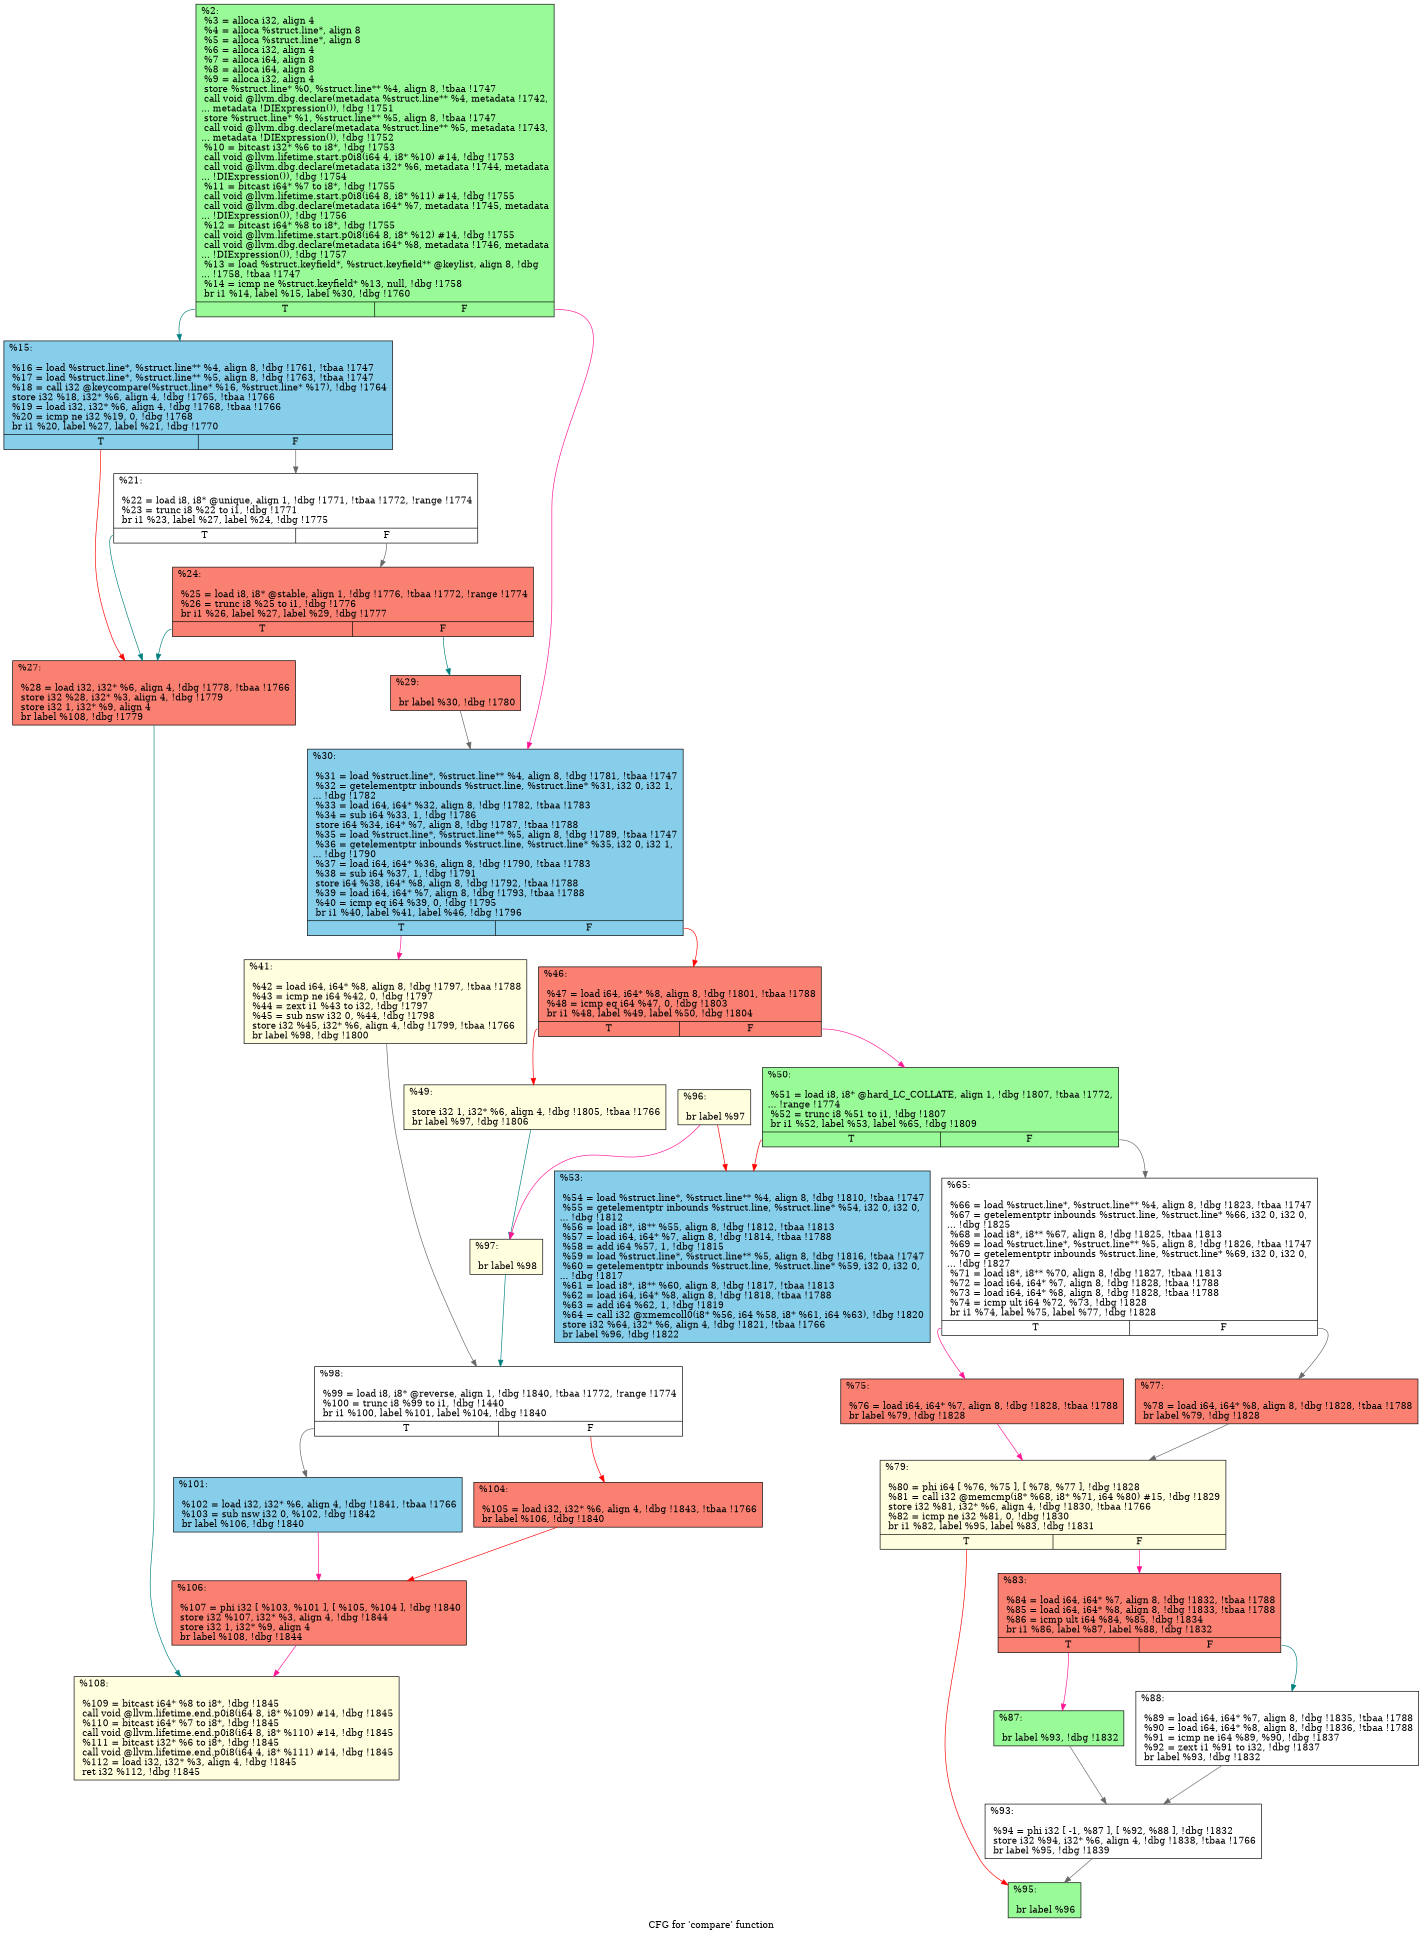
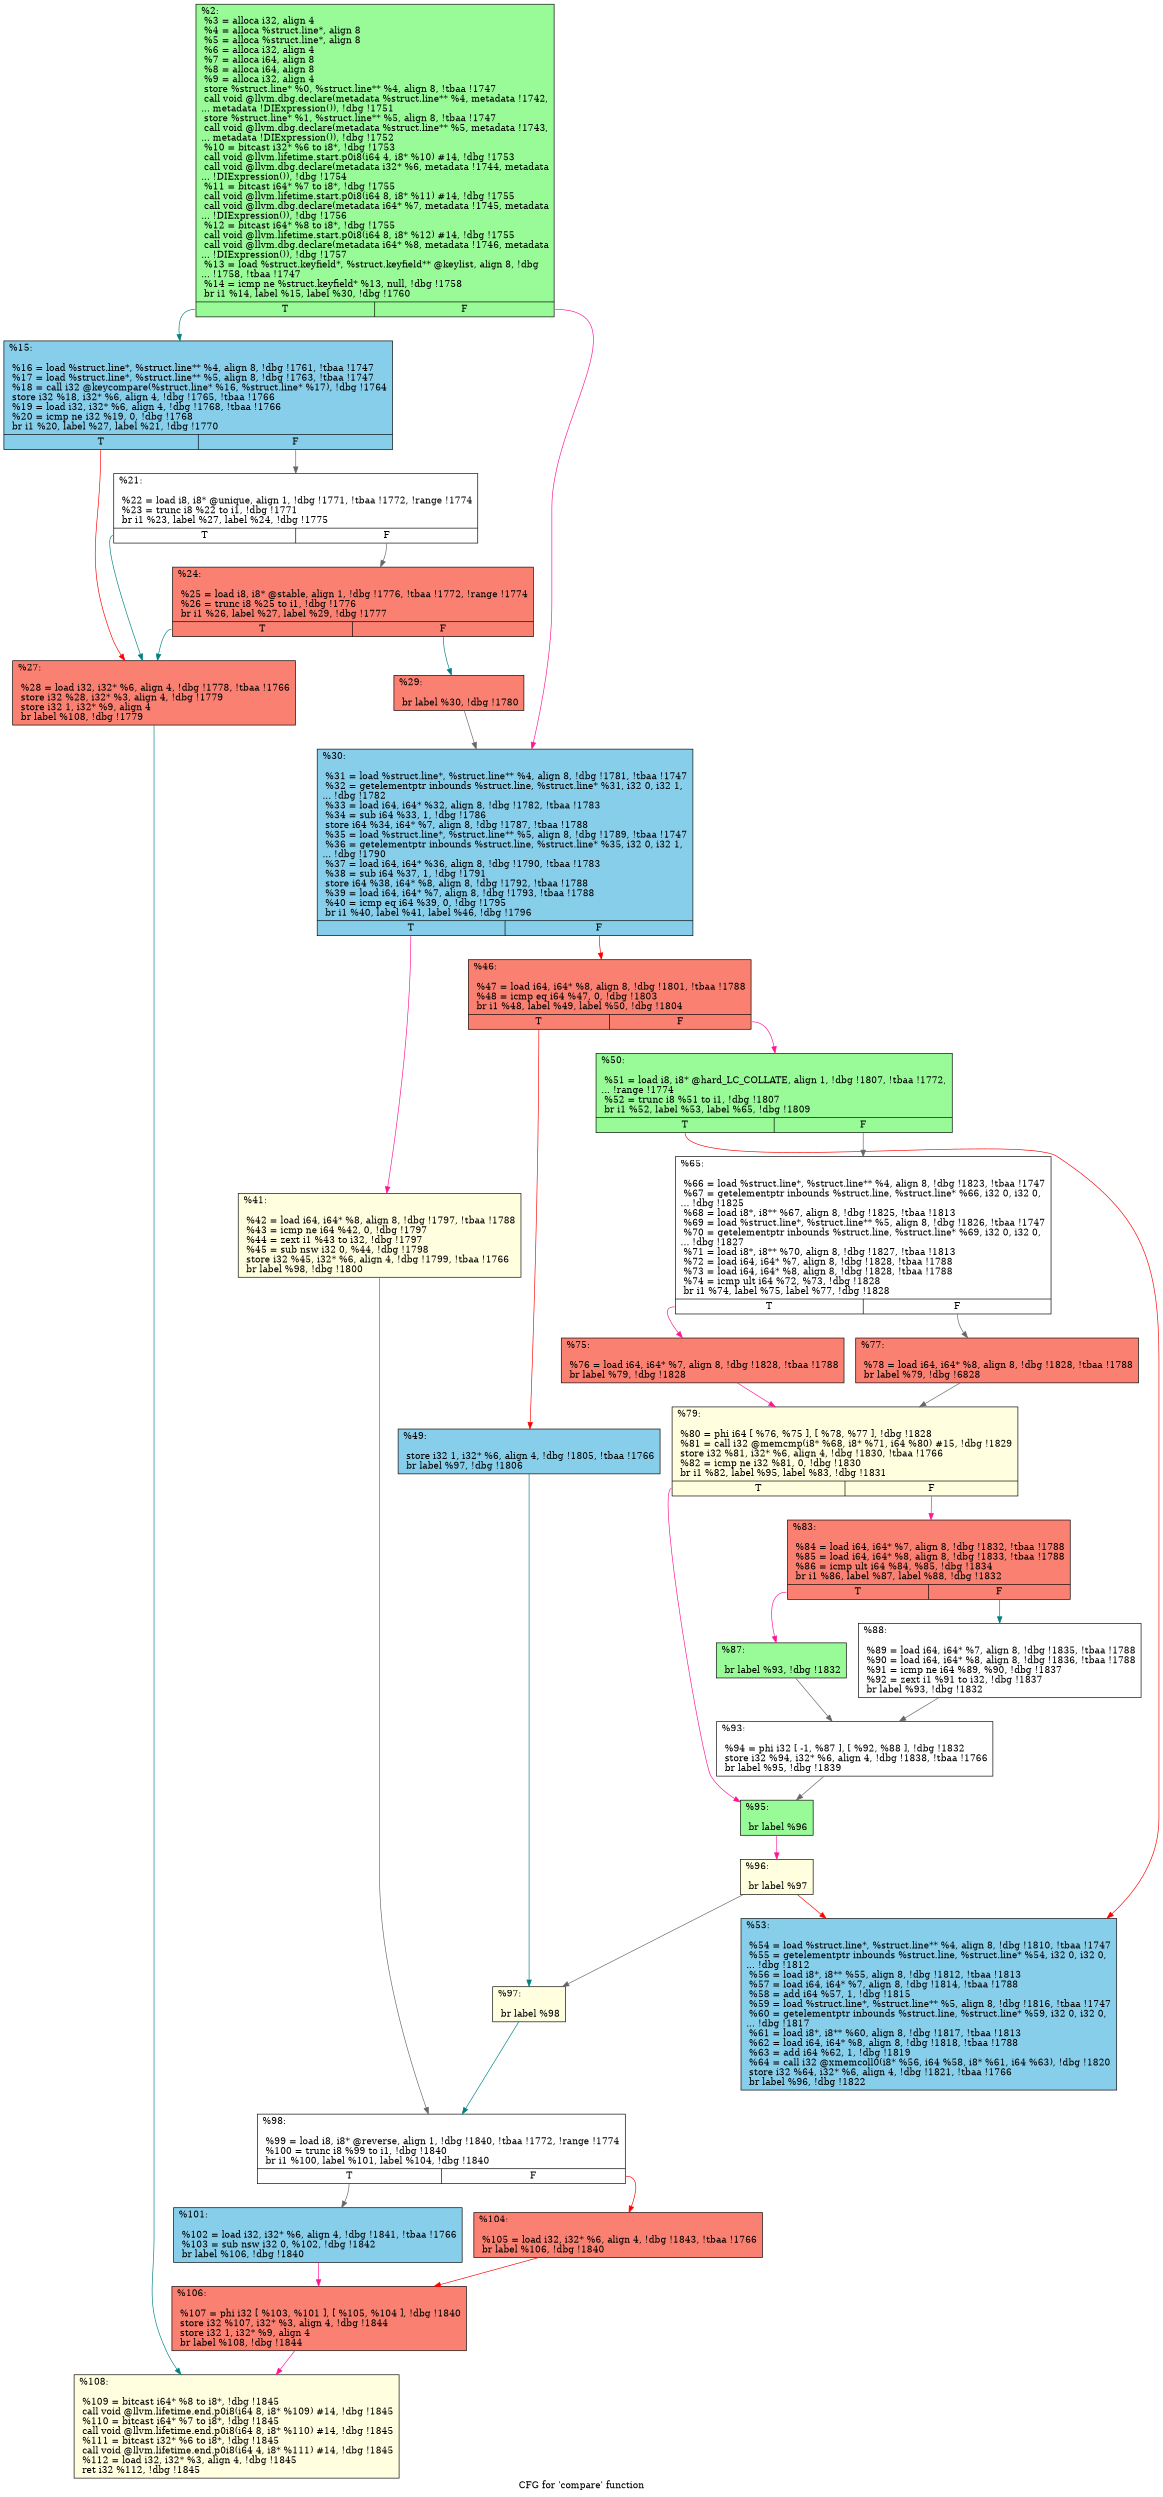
(535, 1107) -> (529, 1451)
(591, 1155) -> (656, 1939)
(412, 1404) -> (355, 2151)
(1200, 1416) -> (921, 1375)
(946, 1723) -> (685, 1649)
none -> (777, 1844)
